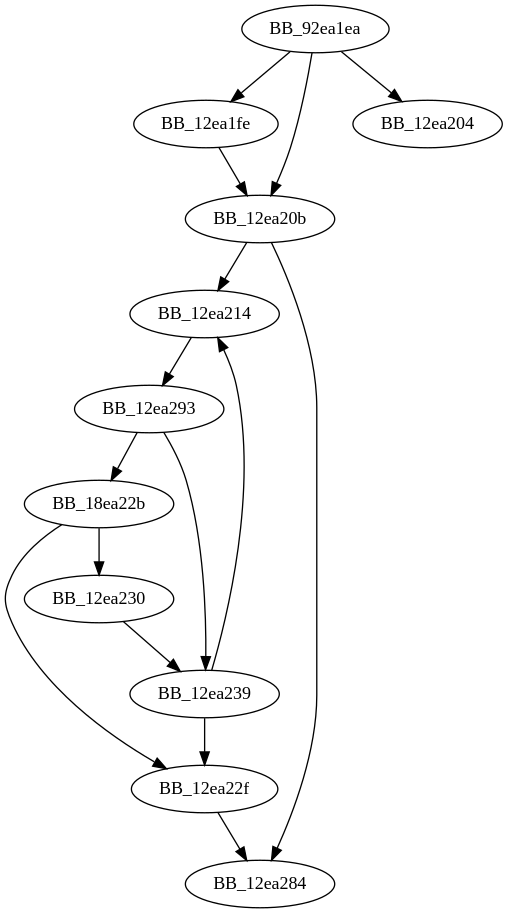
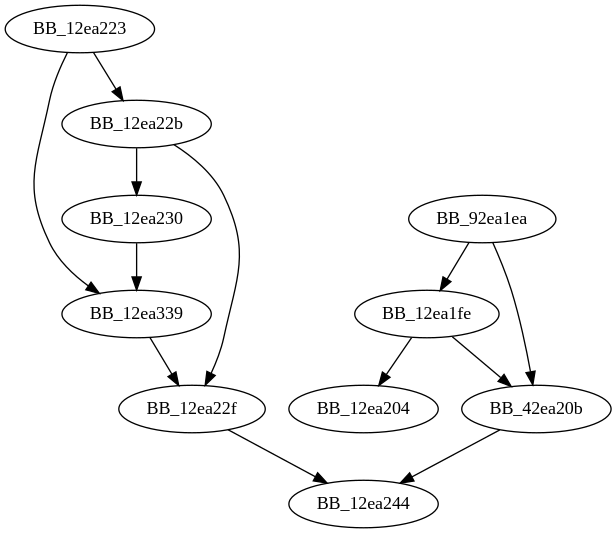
(366, 72) -> (399, 356)
(260, 219) -> (536, 409)
(205, 314) -> none
(149, 409) -> (80, 29)
(99, 504) -> (137, 124)
(205, 694) -> (137, 314)
(260, 884) -> (364, 504)
